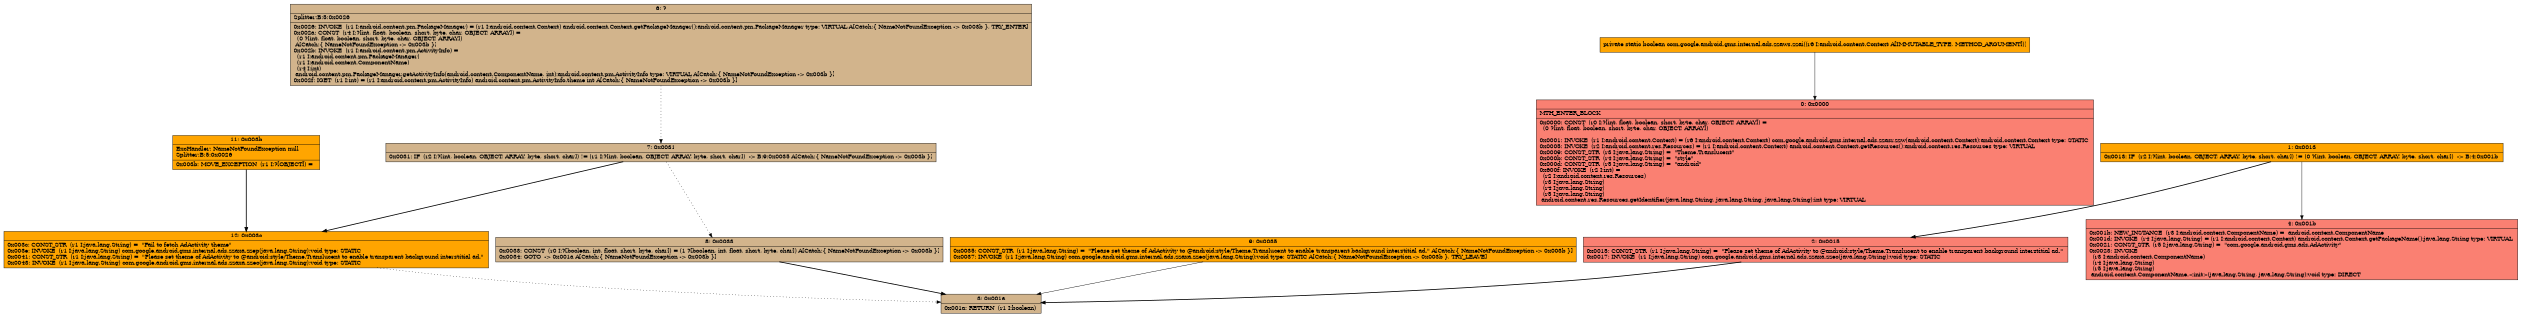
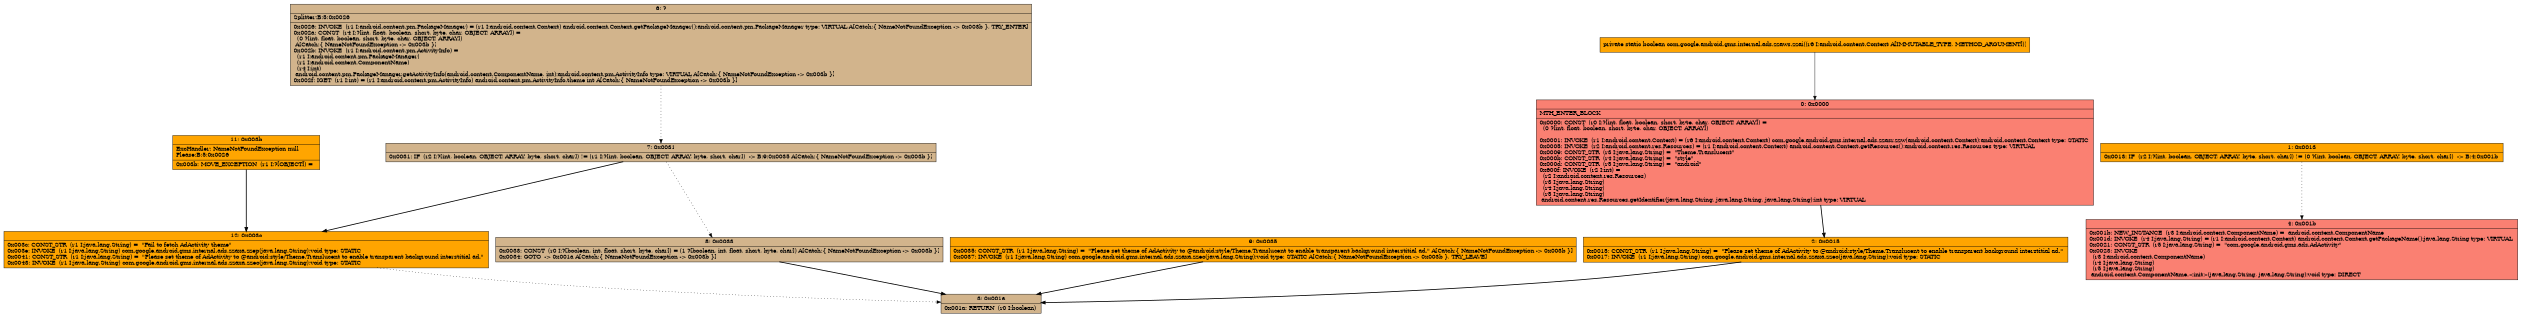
(204, 155) -> (202, 155)
(2302, 189) -> (2302, 189)
(2094, 206) -> (1822, 219)
(1826, 250) -> (1826, 250)
(1122, 278) -> (1122, 278)
(991, 308) -> (991, 308)
